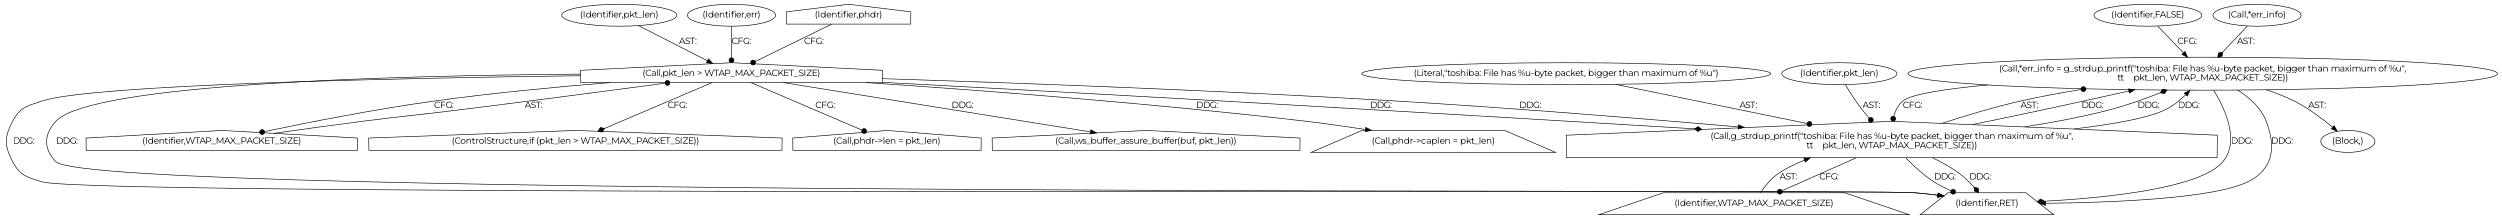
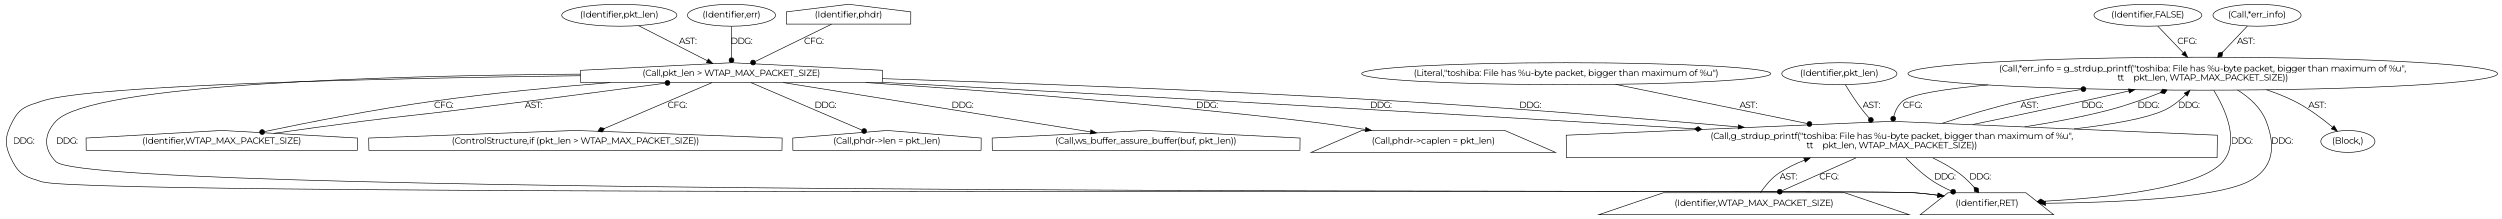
(743, 42) -> (743, 42)
(827, 106) -> (827, 106)
